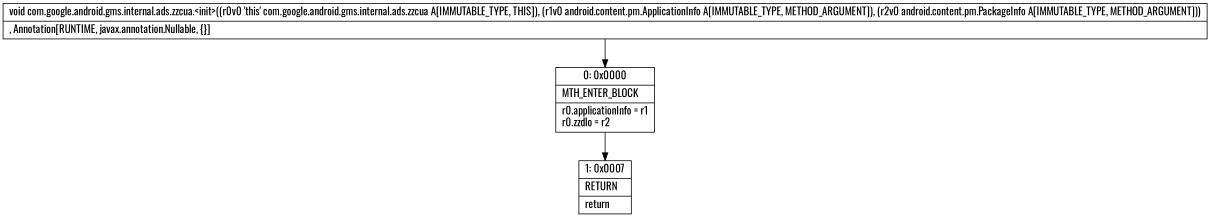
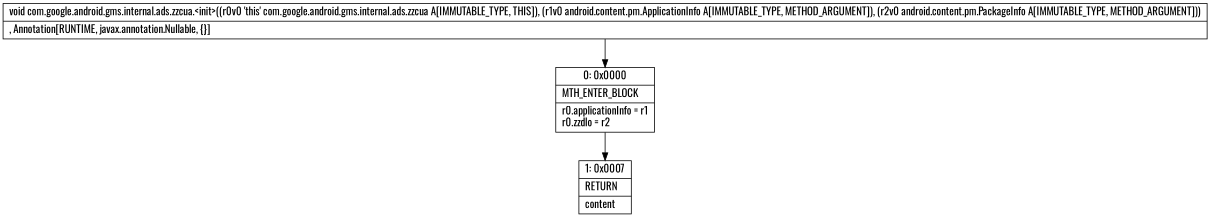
(597, 205) -> (600, 205)
